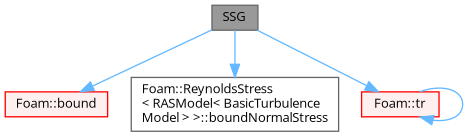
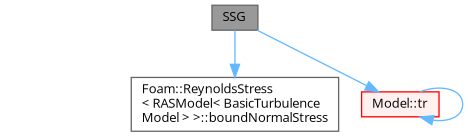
(56, 104) -> none
(400, 104) -> (400, 104)
